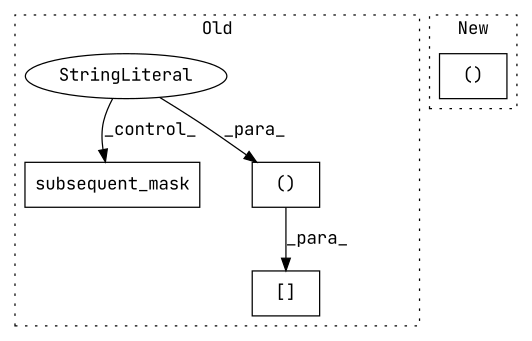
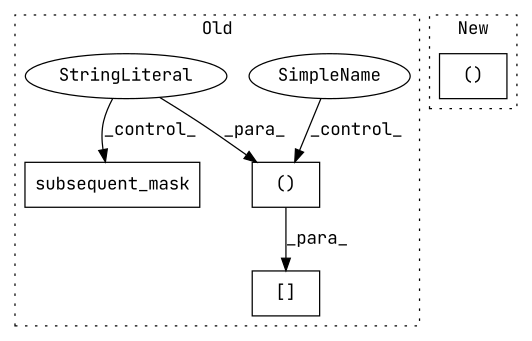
none -> (330, 76)
